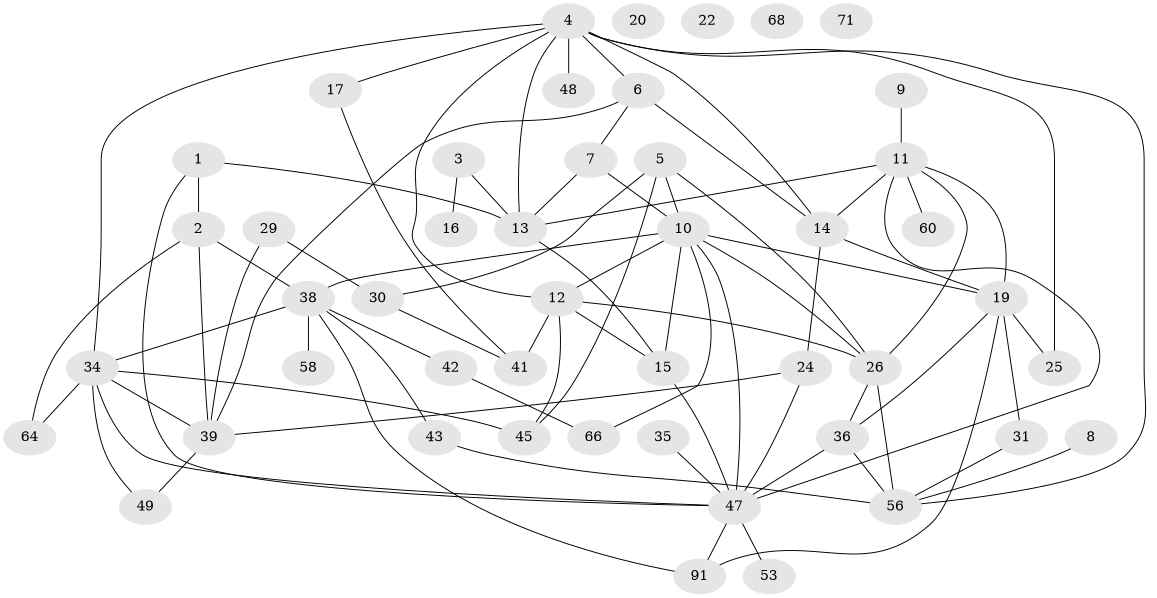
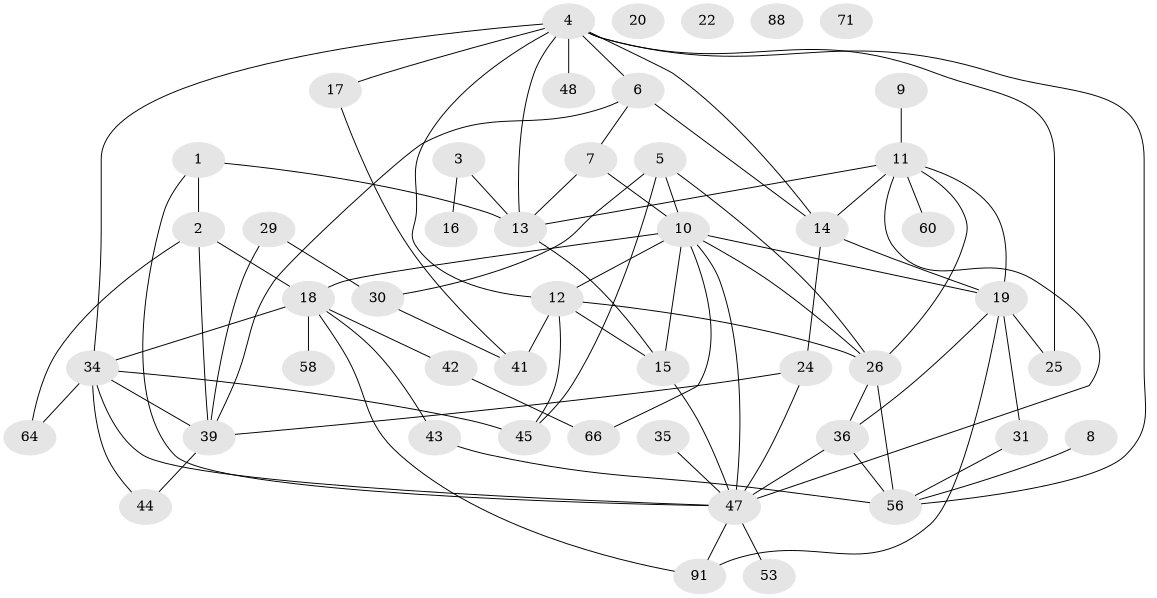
(777, 21) -> (777, 21)
(308, 299) -> (308, 299)
(146, 507) -> (146, 507)
